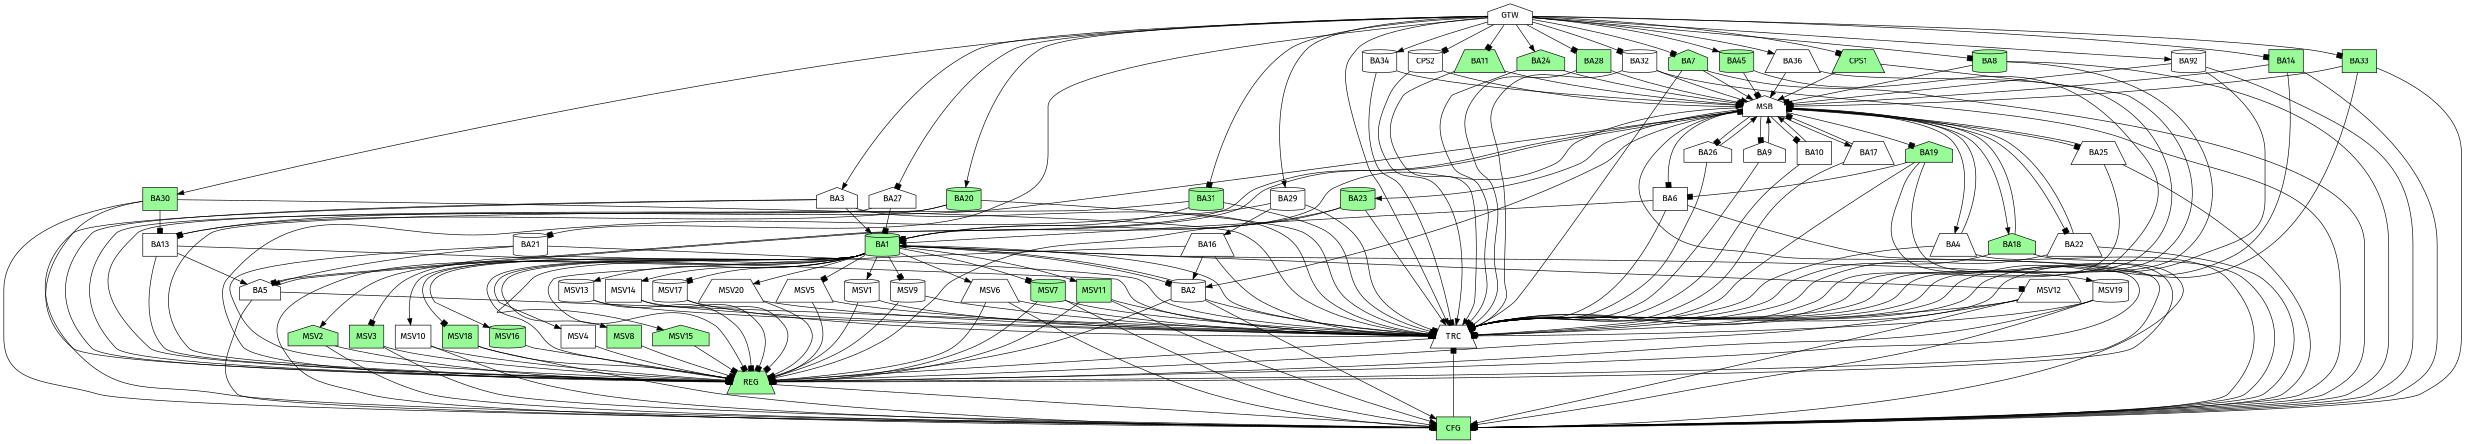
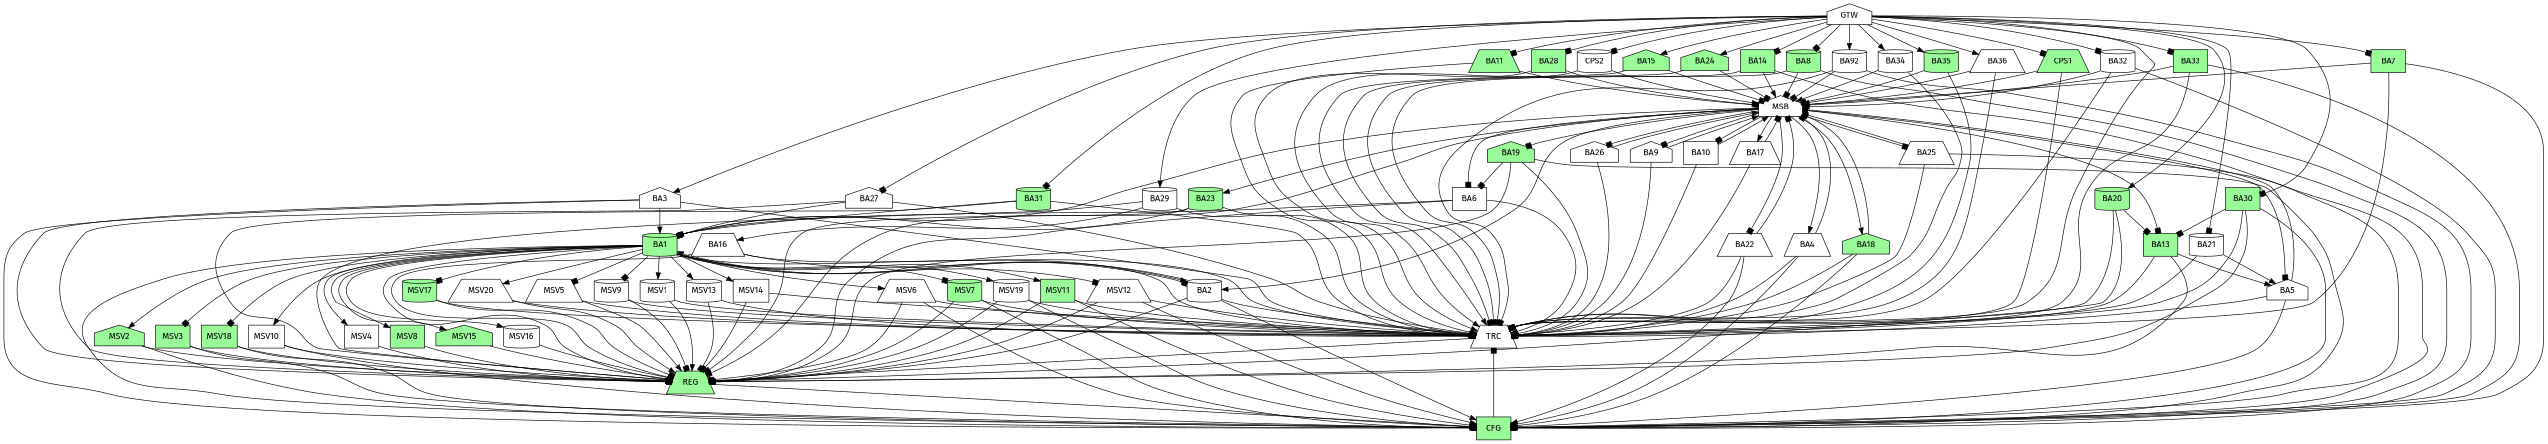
none -> (1646, 61)
(1688, 61) -> (2388, 61)
(1737, 61) -> (1941, 61)
(831, 65) -> (2179, 25)
(160, 245) -> (2161, 245)
none -> (1185, 254)
(670, 291) -> (420, 291)
(507, 337) -> (522, 337)
(316, 355) -> none
